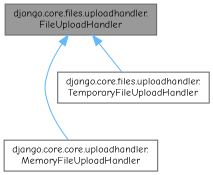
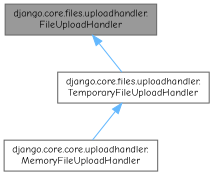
(45, 93) -> (104, 126)
